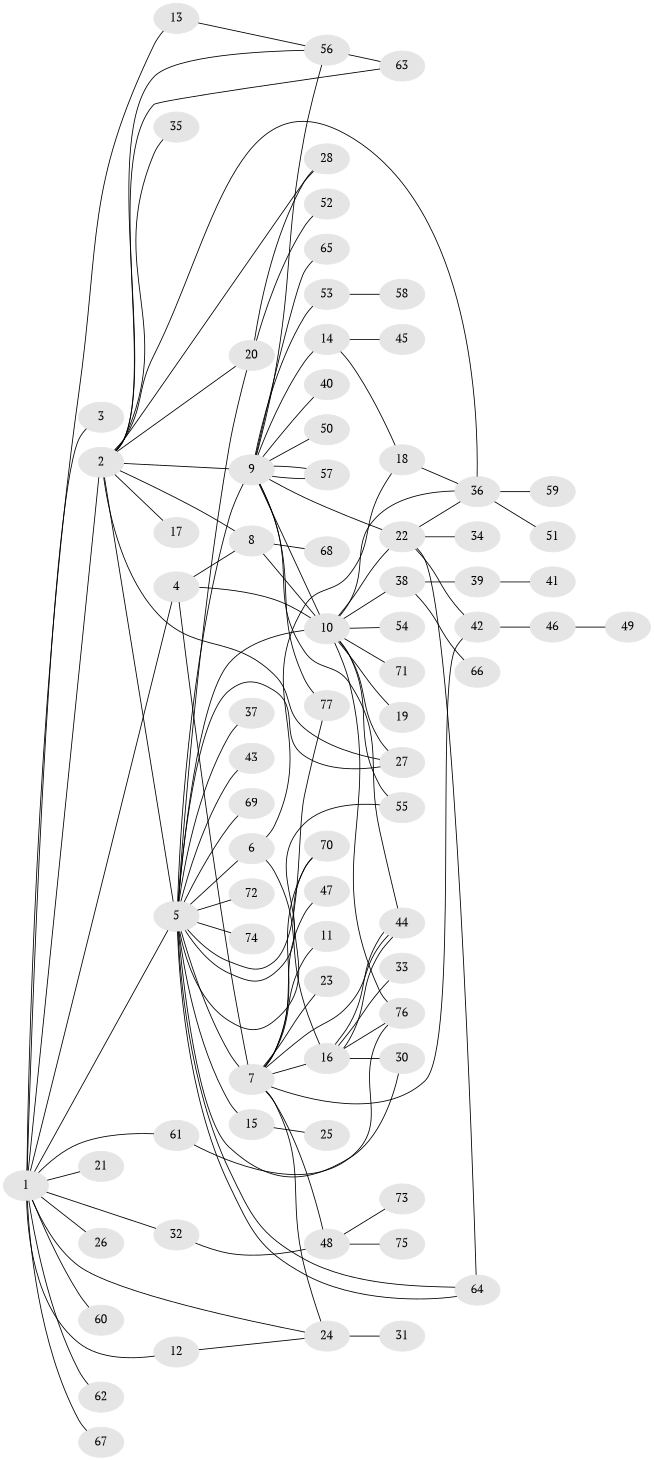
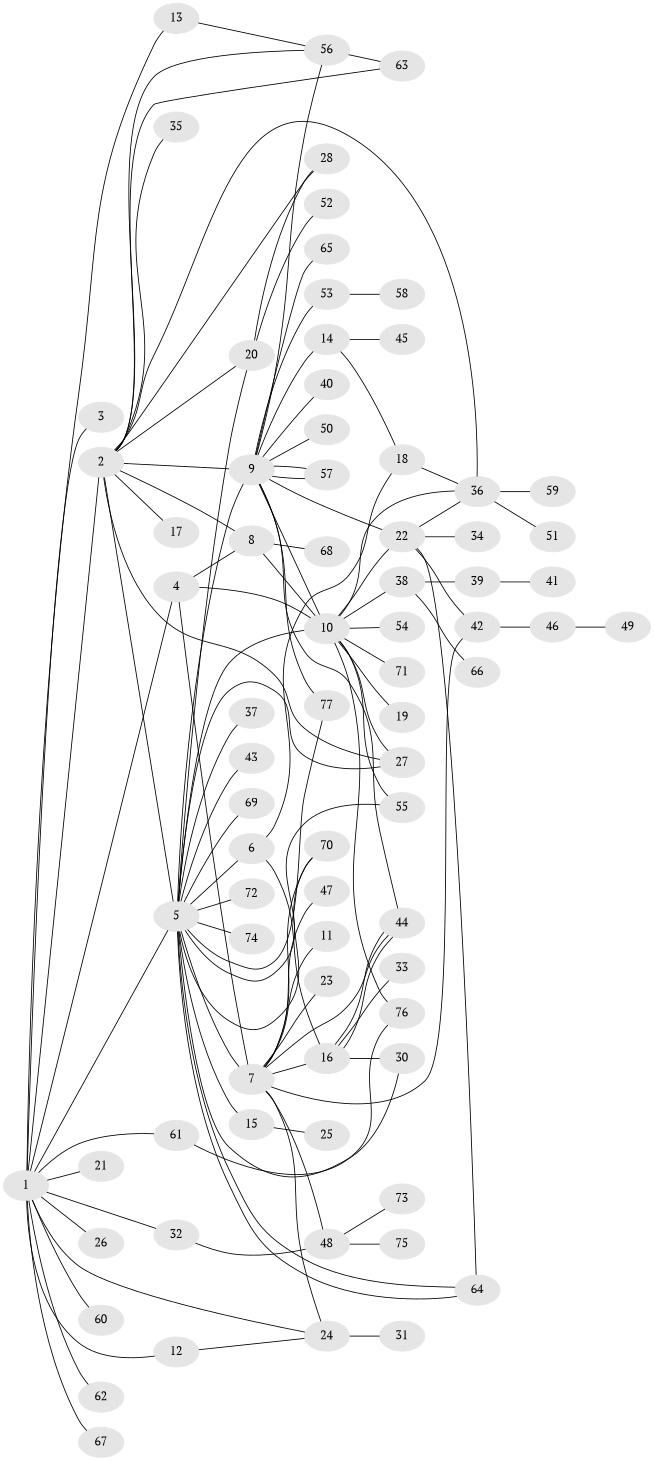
(365, 1036) -> none
